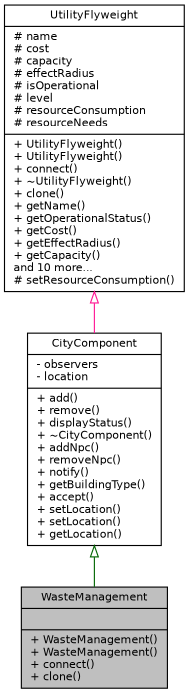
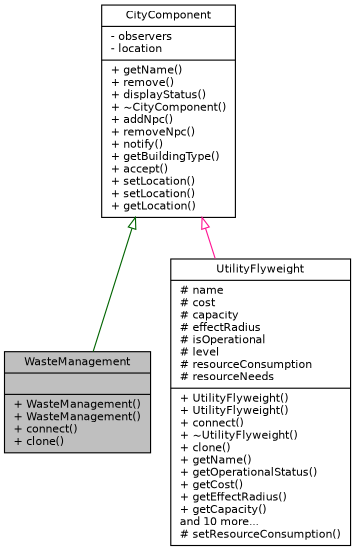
(94, 318) -> (210, 243)
(57, 398) -> (147, 70)
